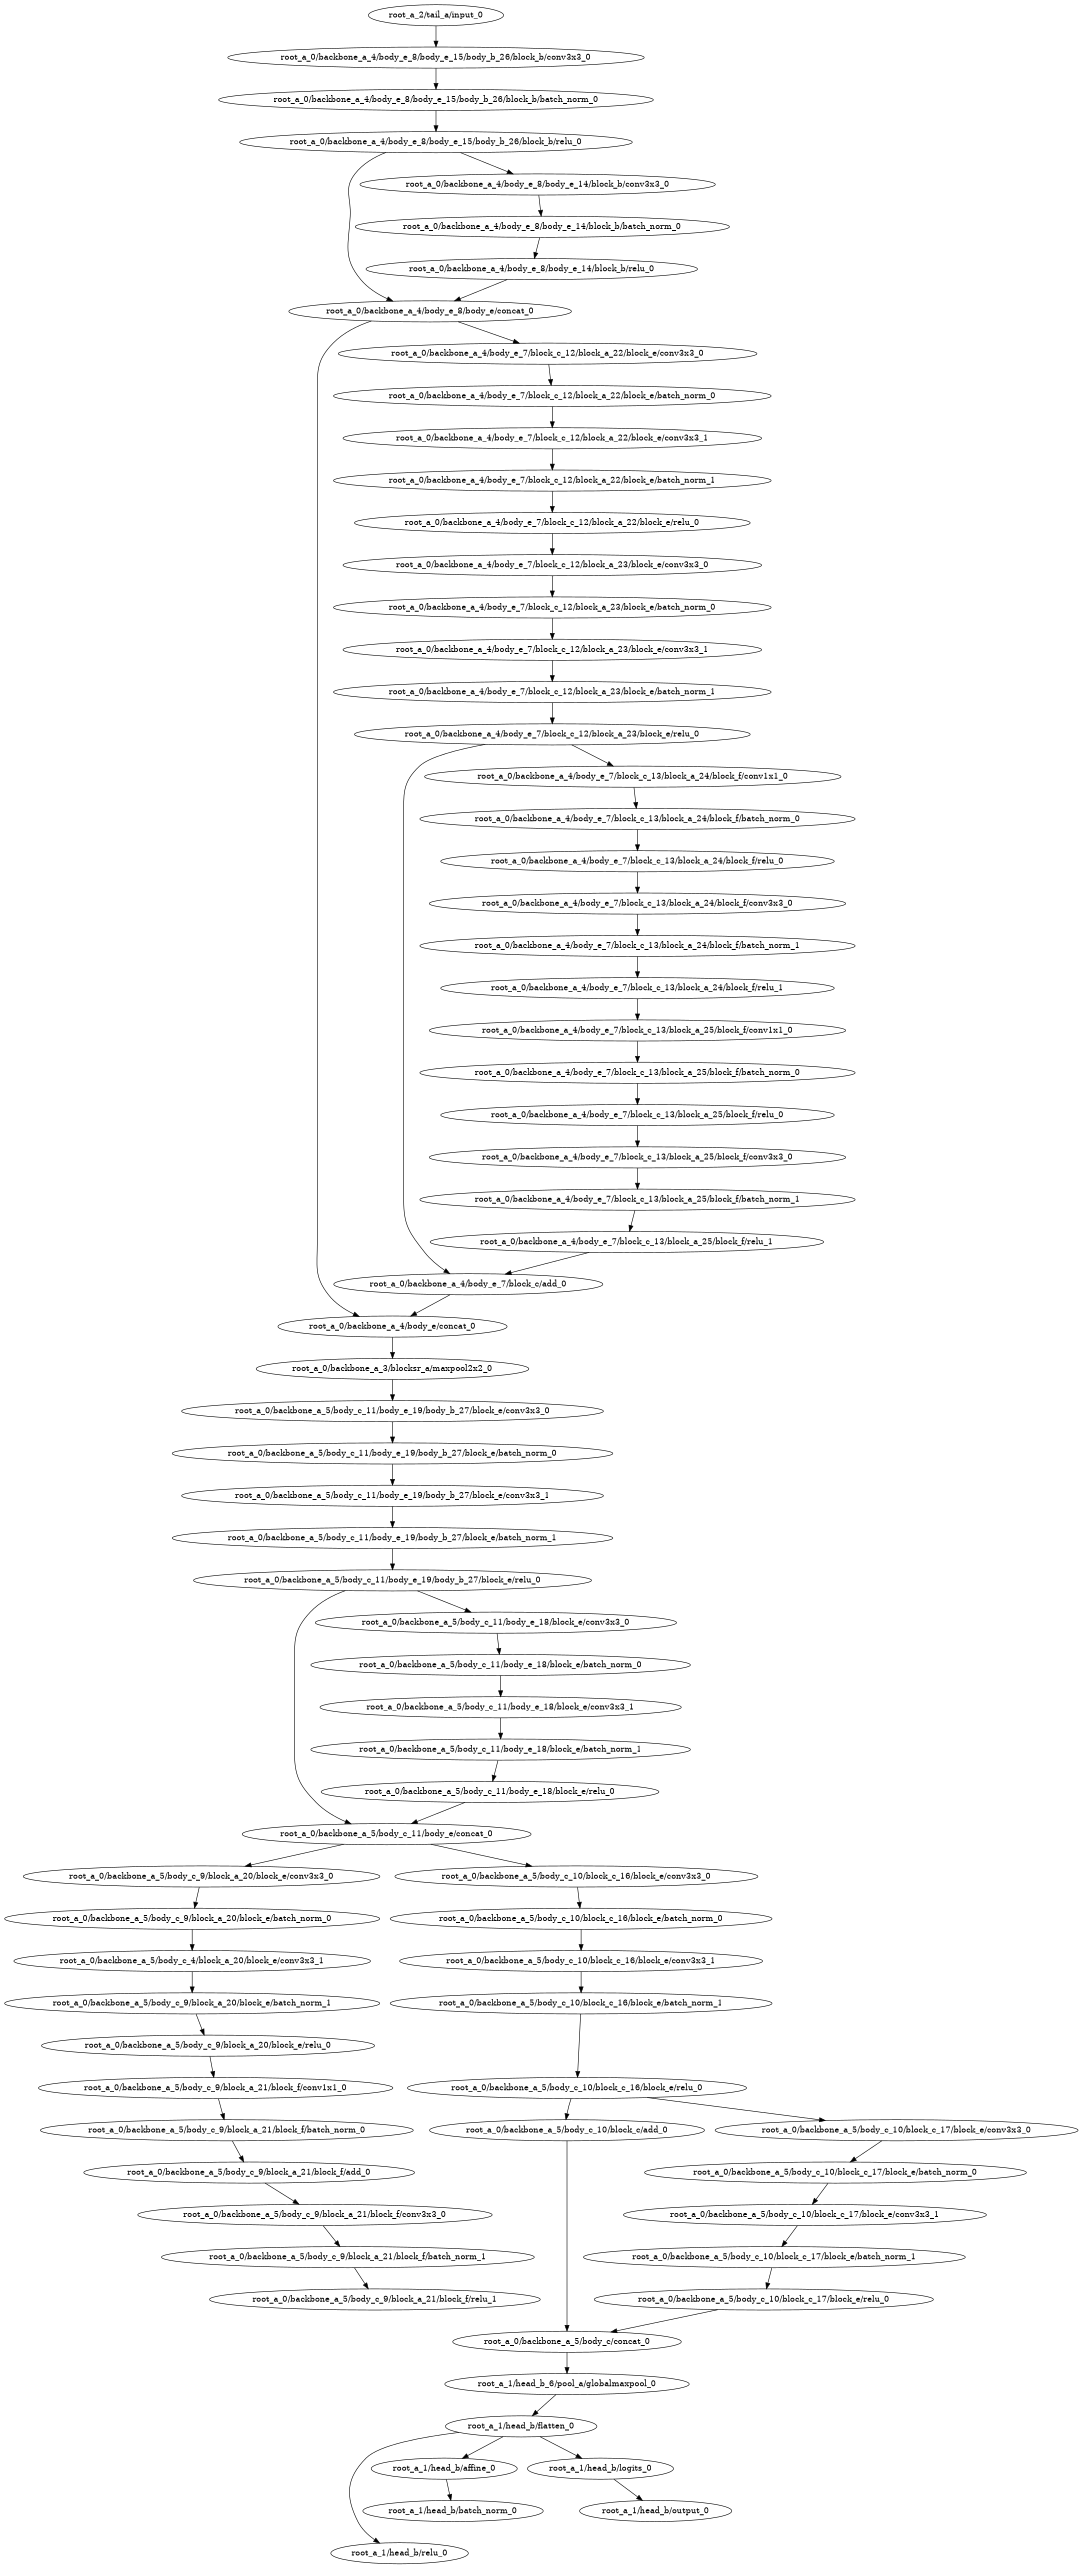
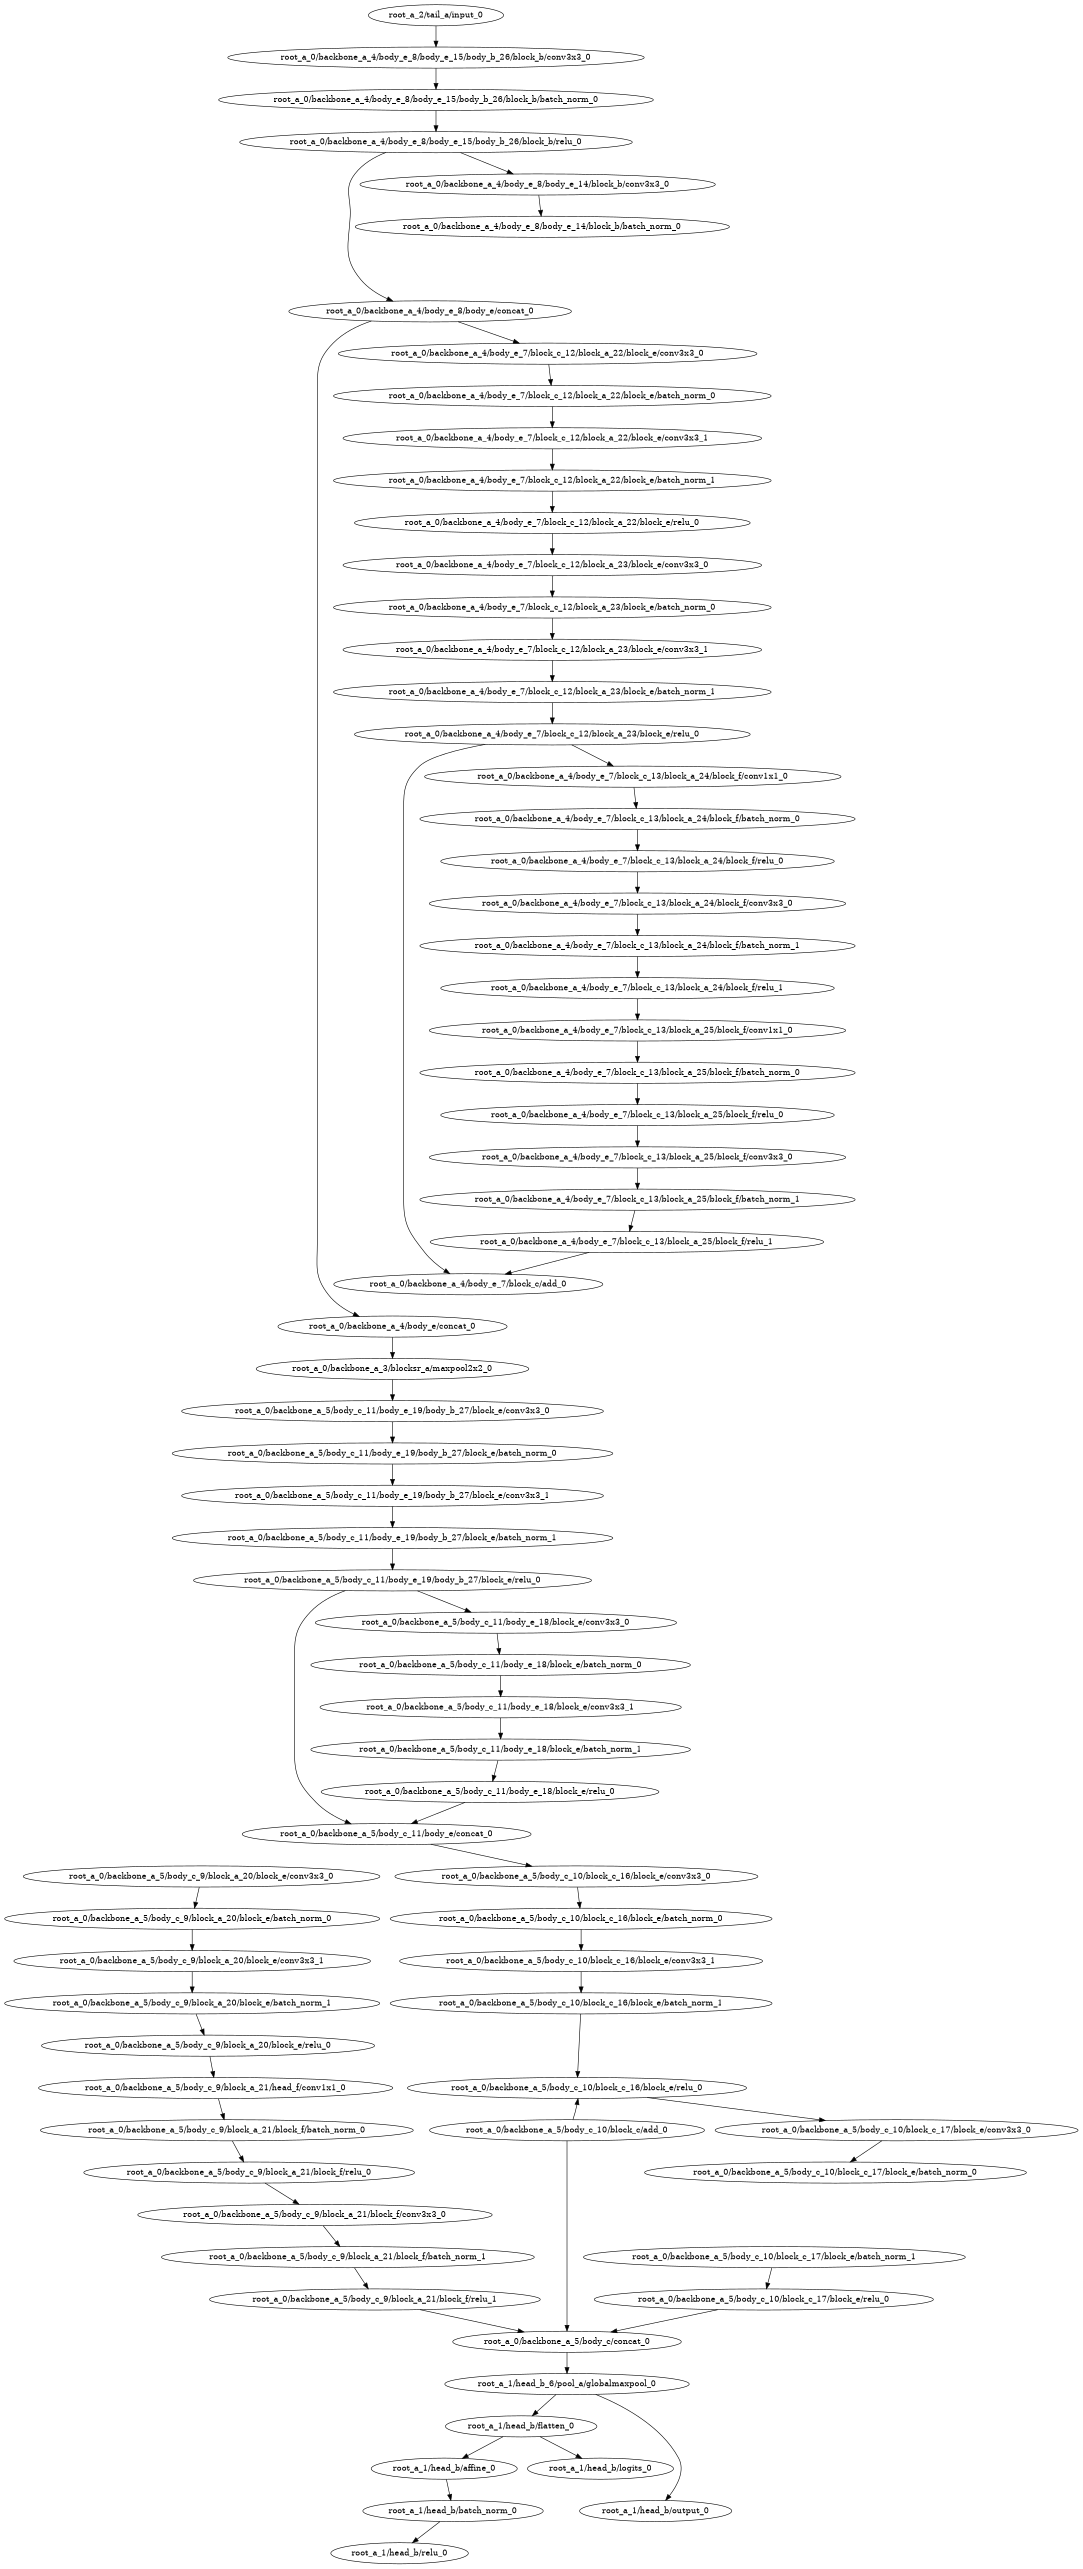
(532, 269) -> none
(433, 1304) -> none
(297, 1855) -> none
(192, 1961) -> (192, 1961)
(216, 2088) -> (216, 2088)
(569, 2106) -> (575, 2112)
(249, 2173) -> (249, 2173)
(805, 2215) -> none
none -> (469, 2320)
(367, 2457) -> (429, 2530)
(626, 2488) -> (658, 2433)
